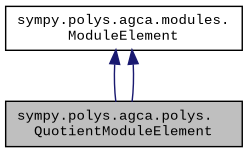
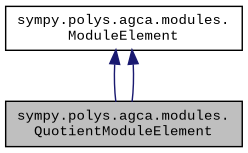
(124, 124) -> (124, 124)
